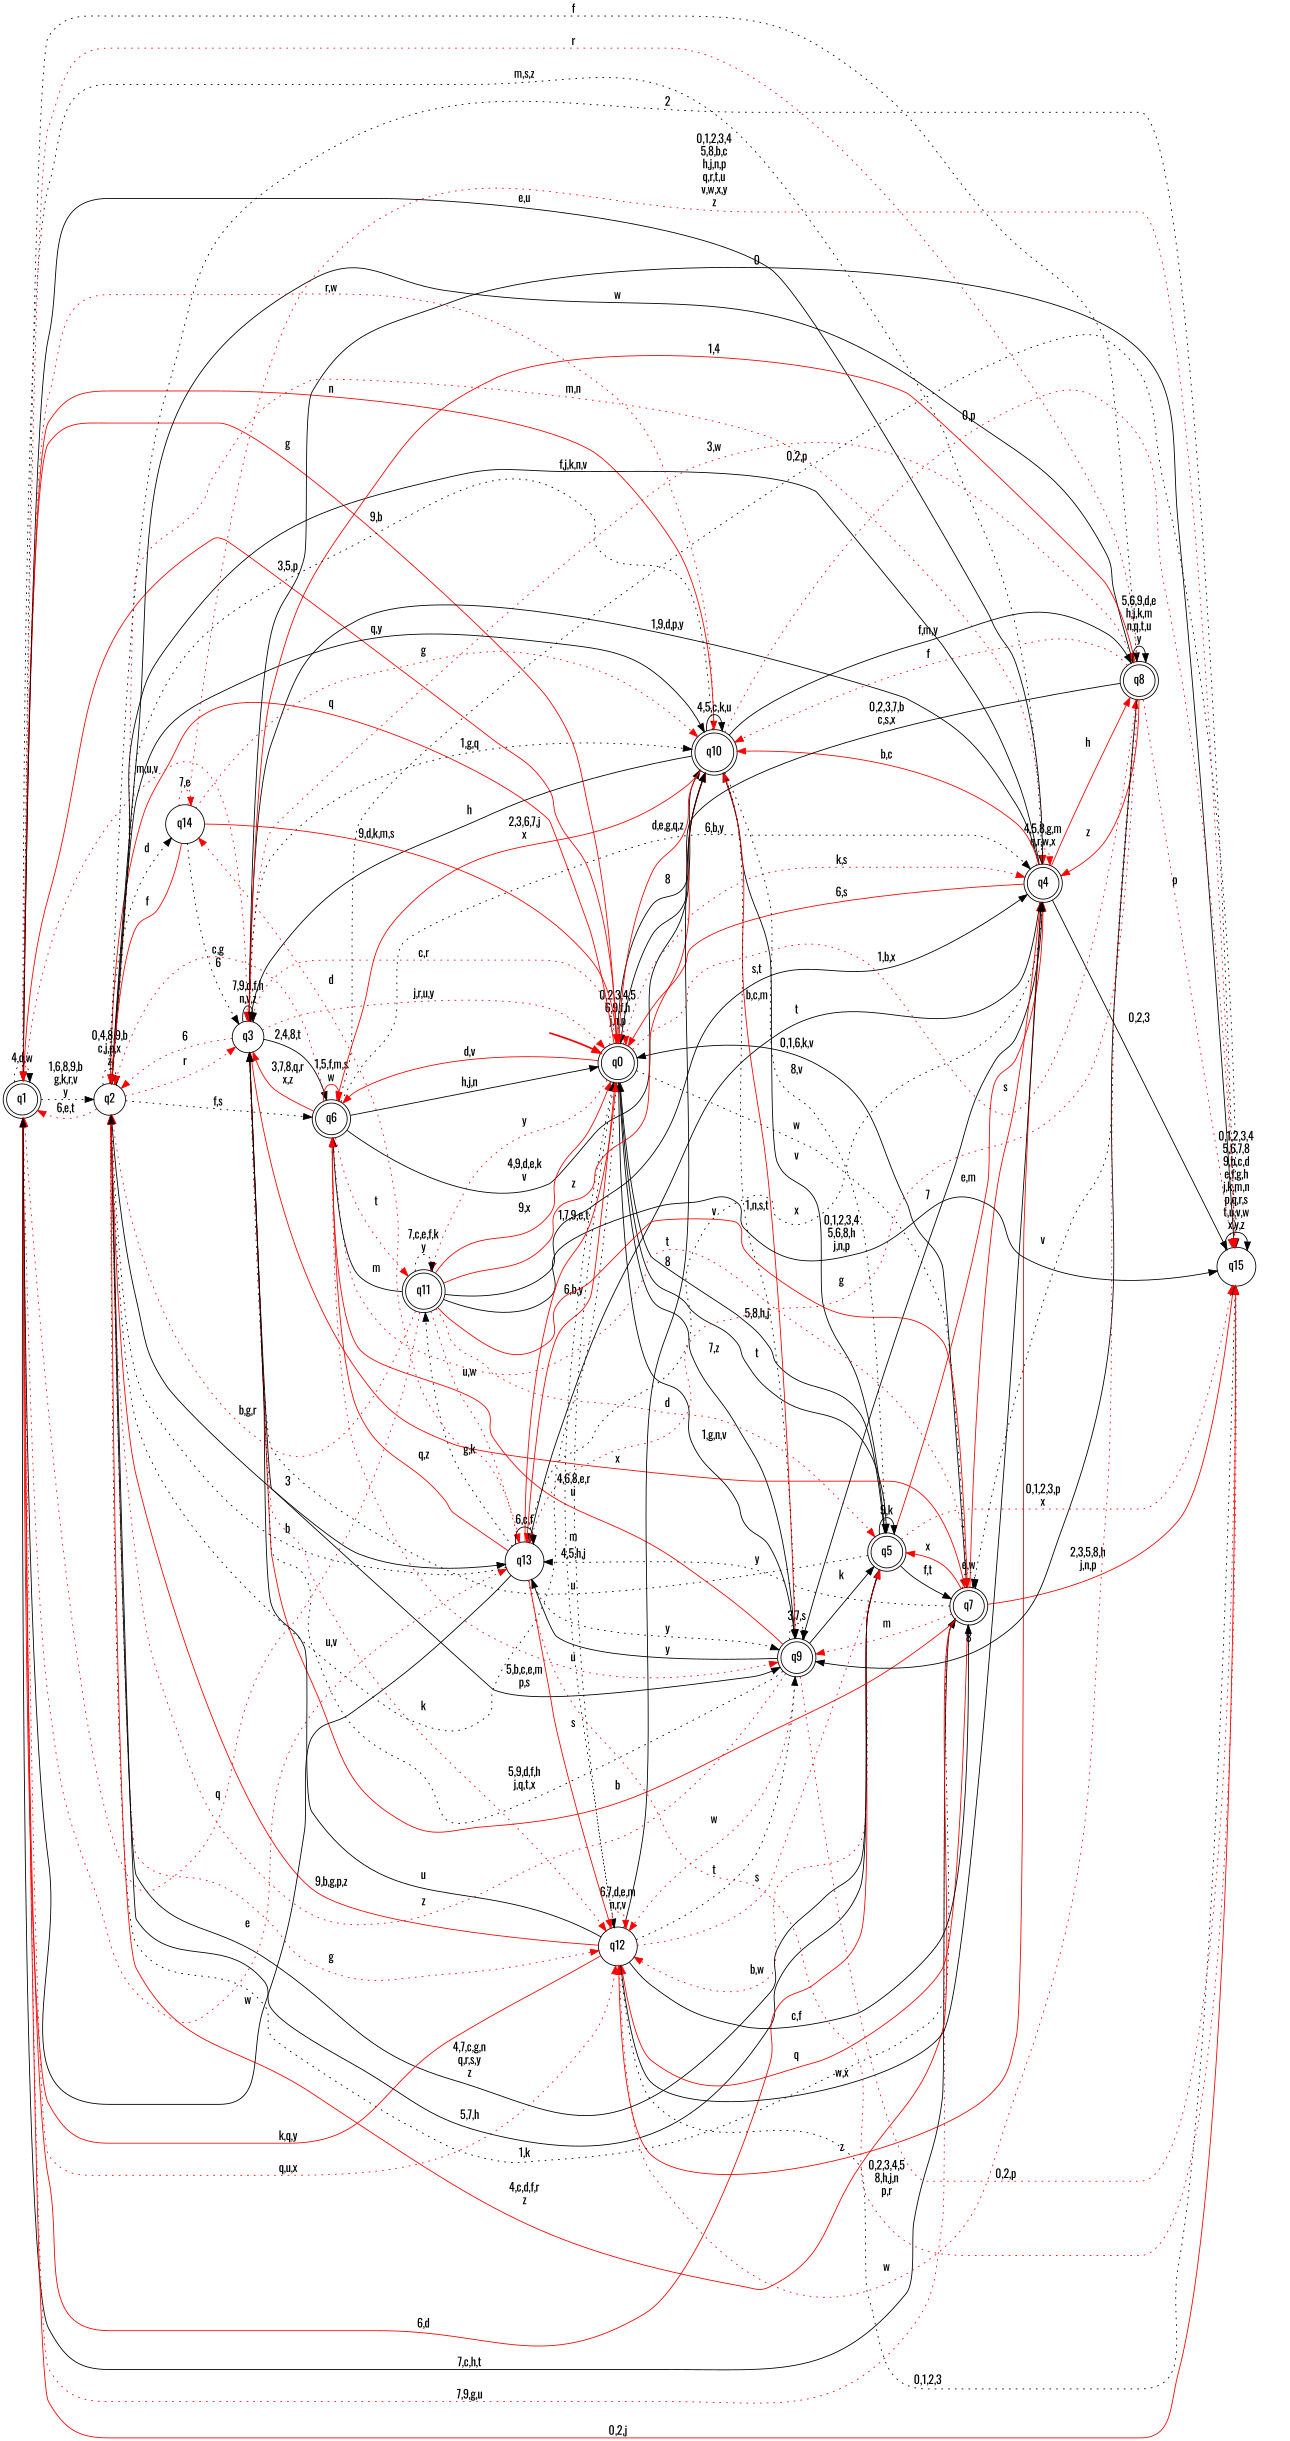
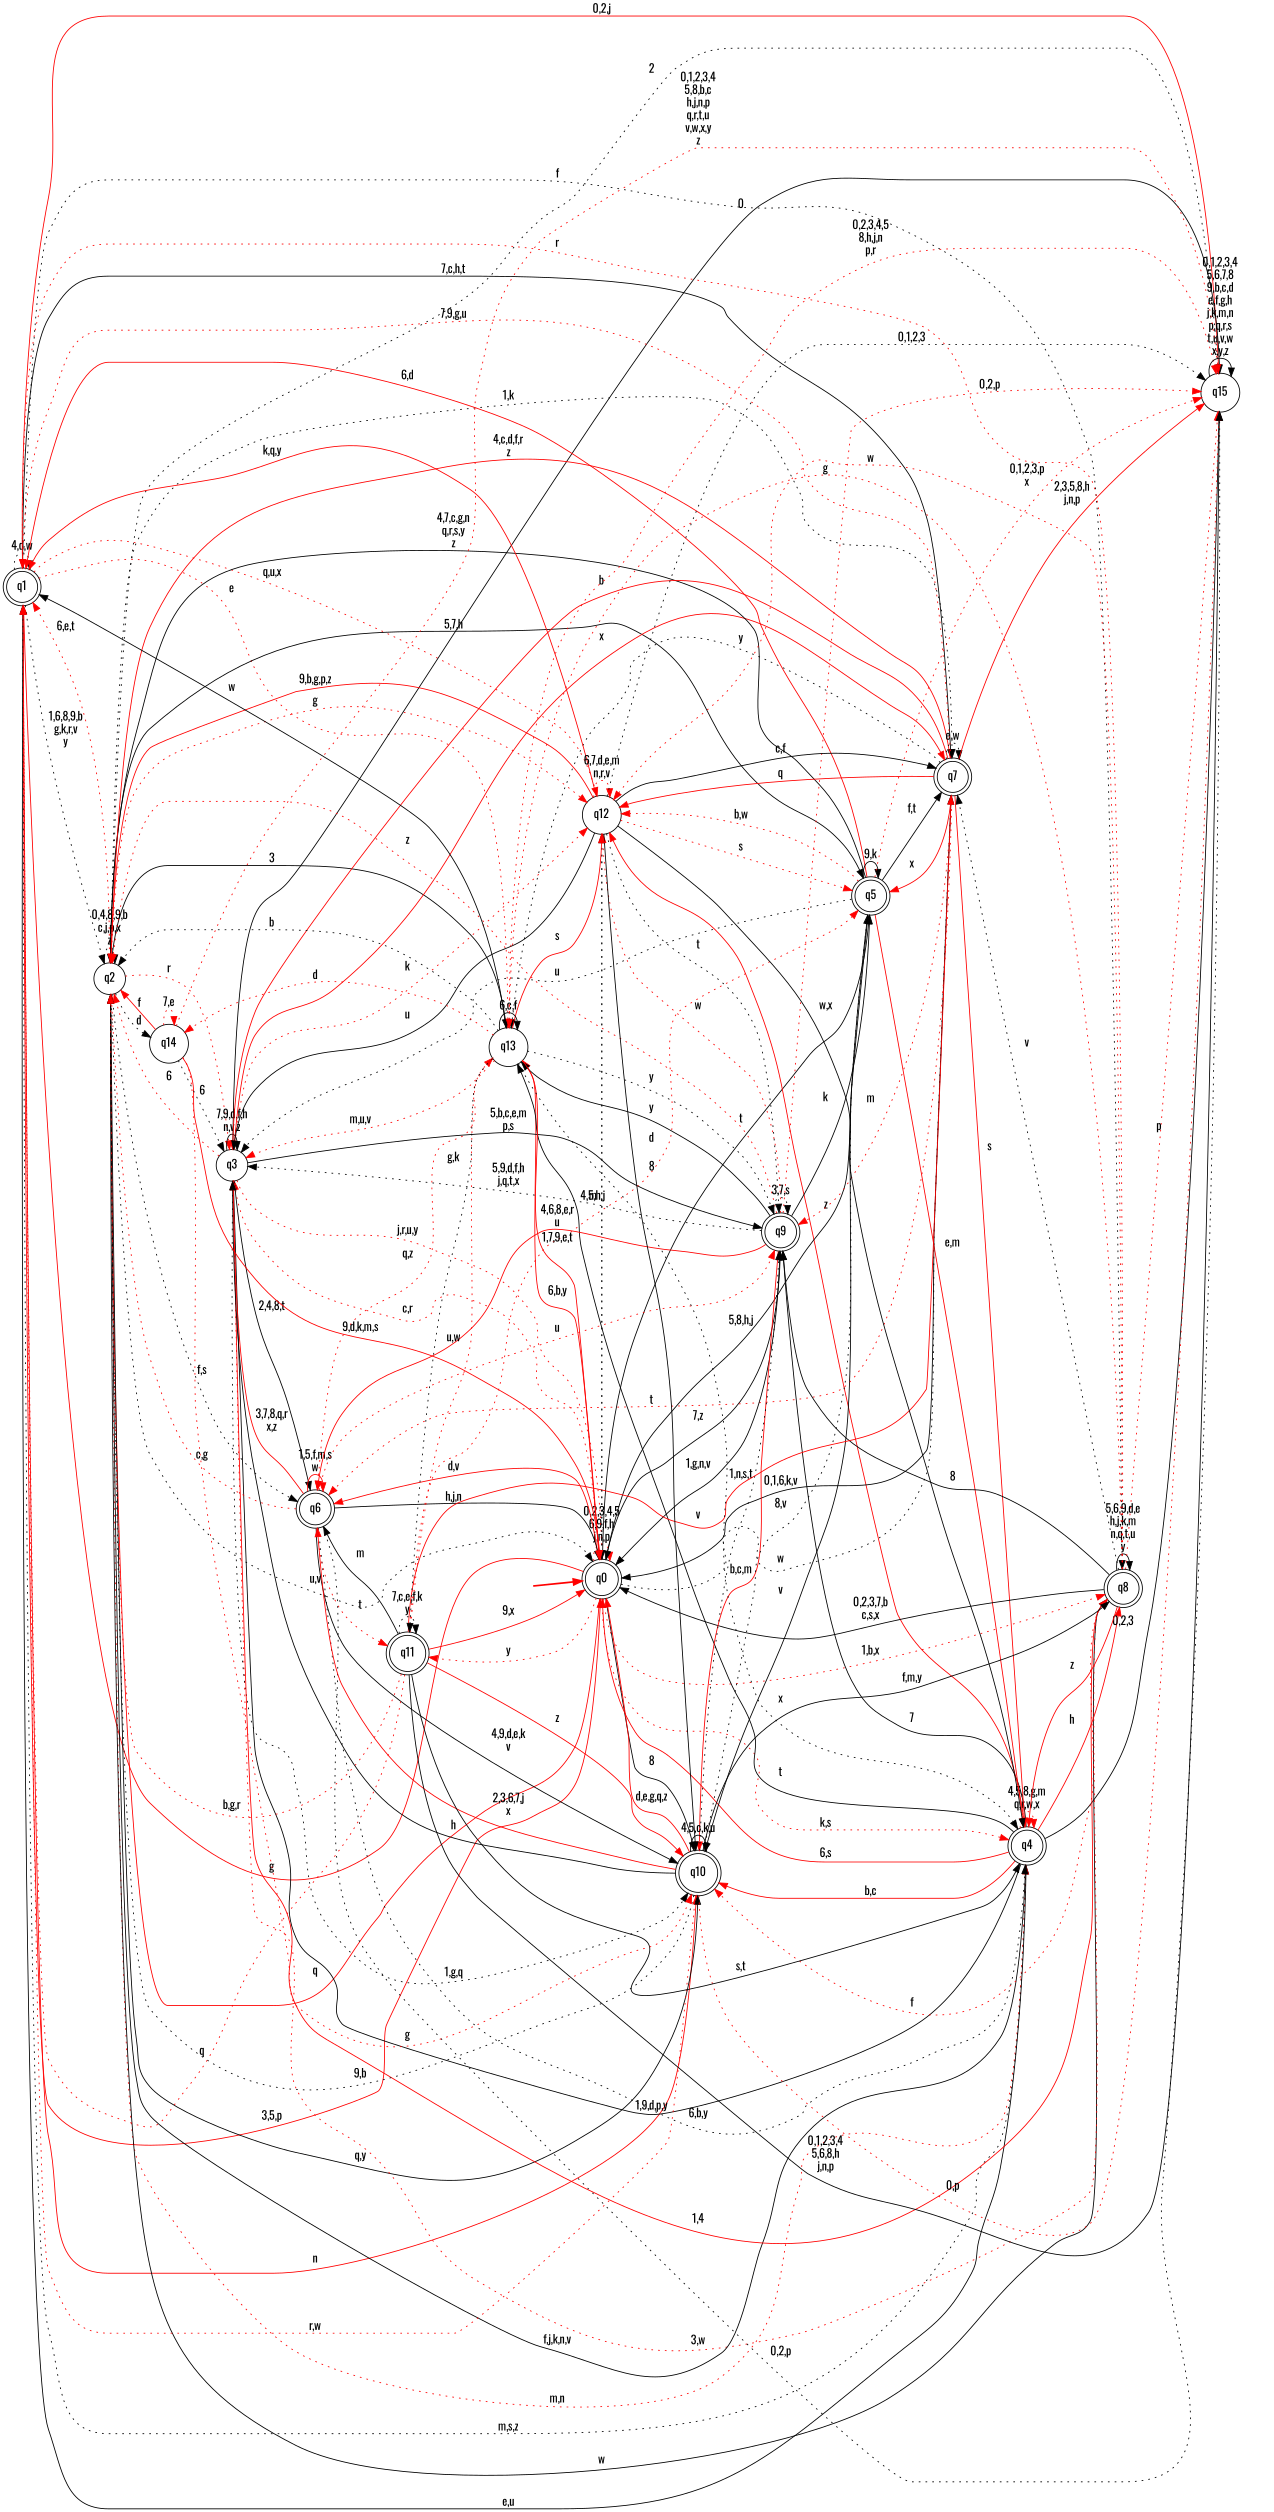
(110, 824) -> (382, 1125)
(350, 1383) -> (419, 1276)
